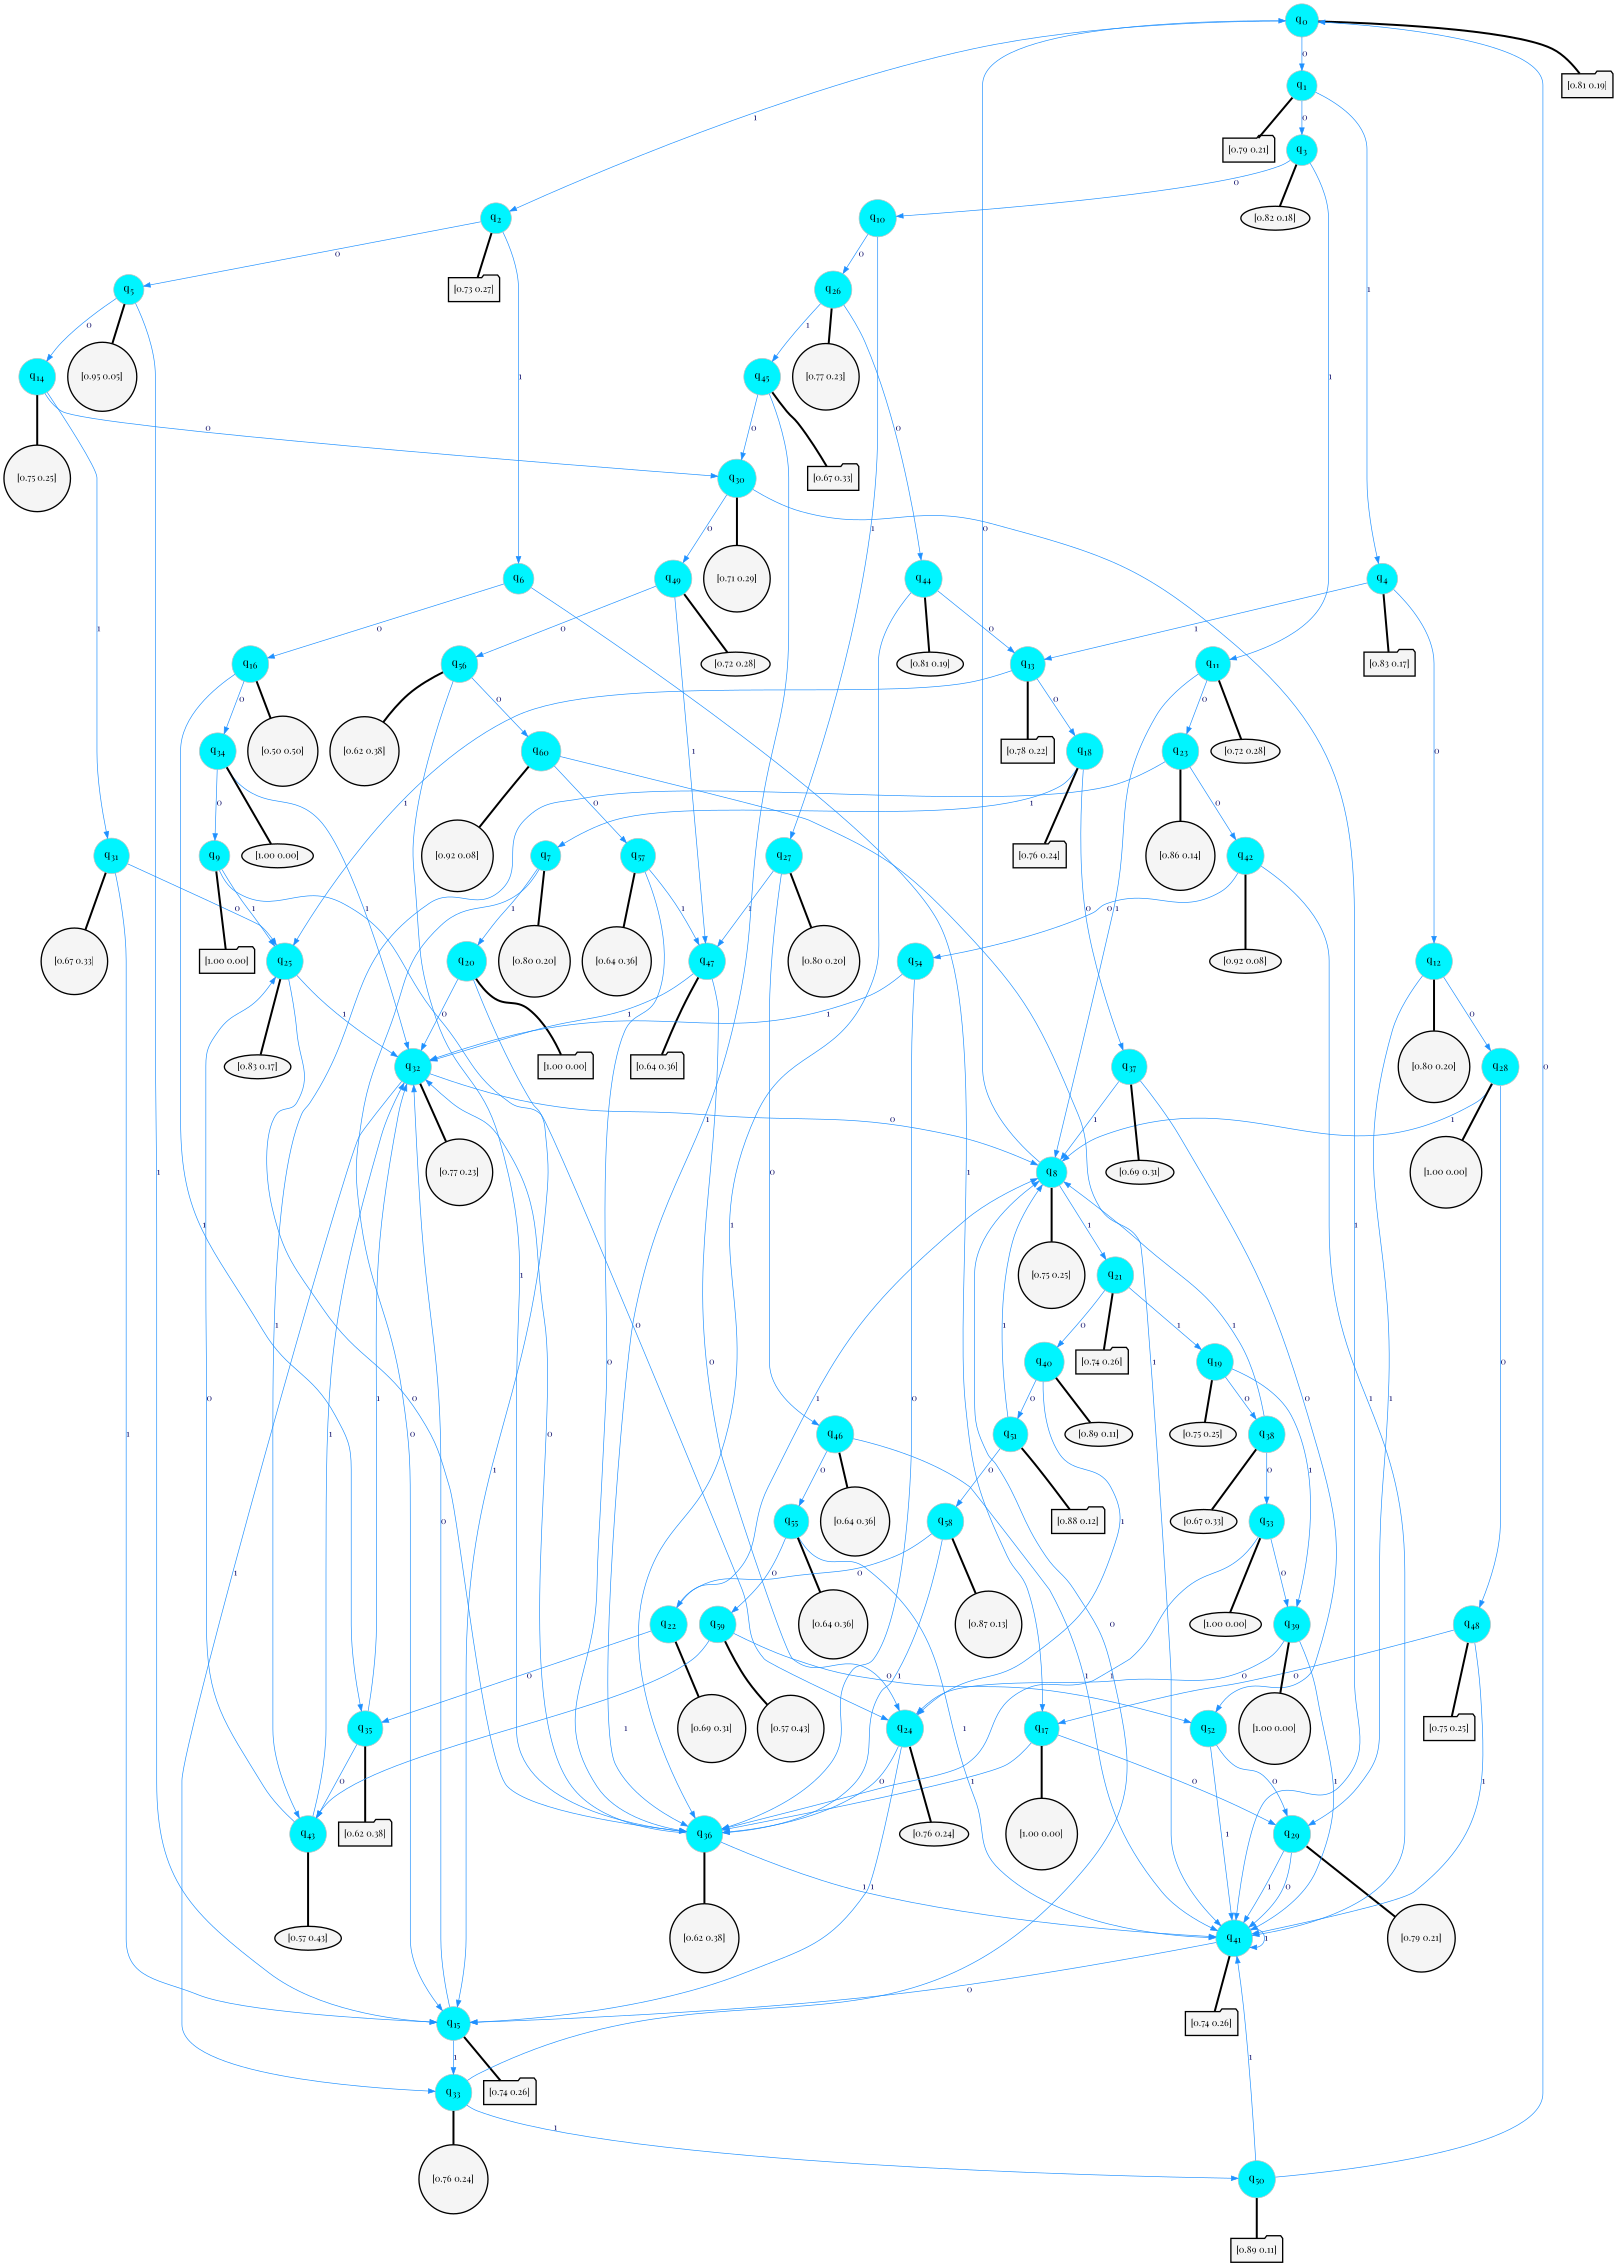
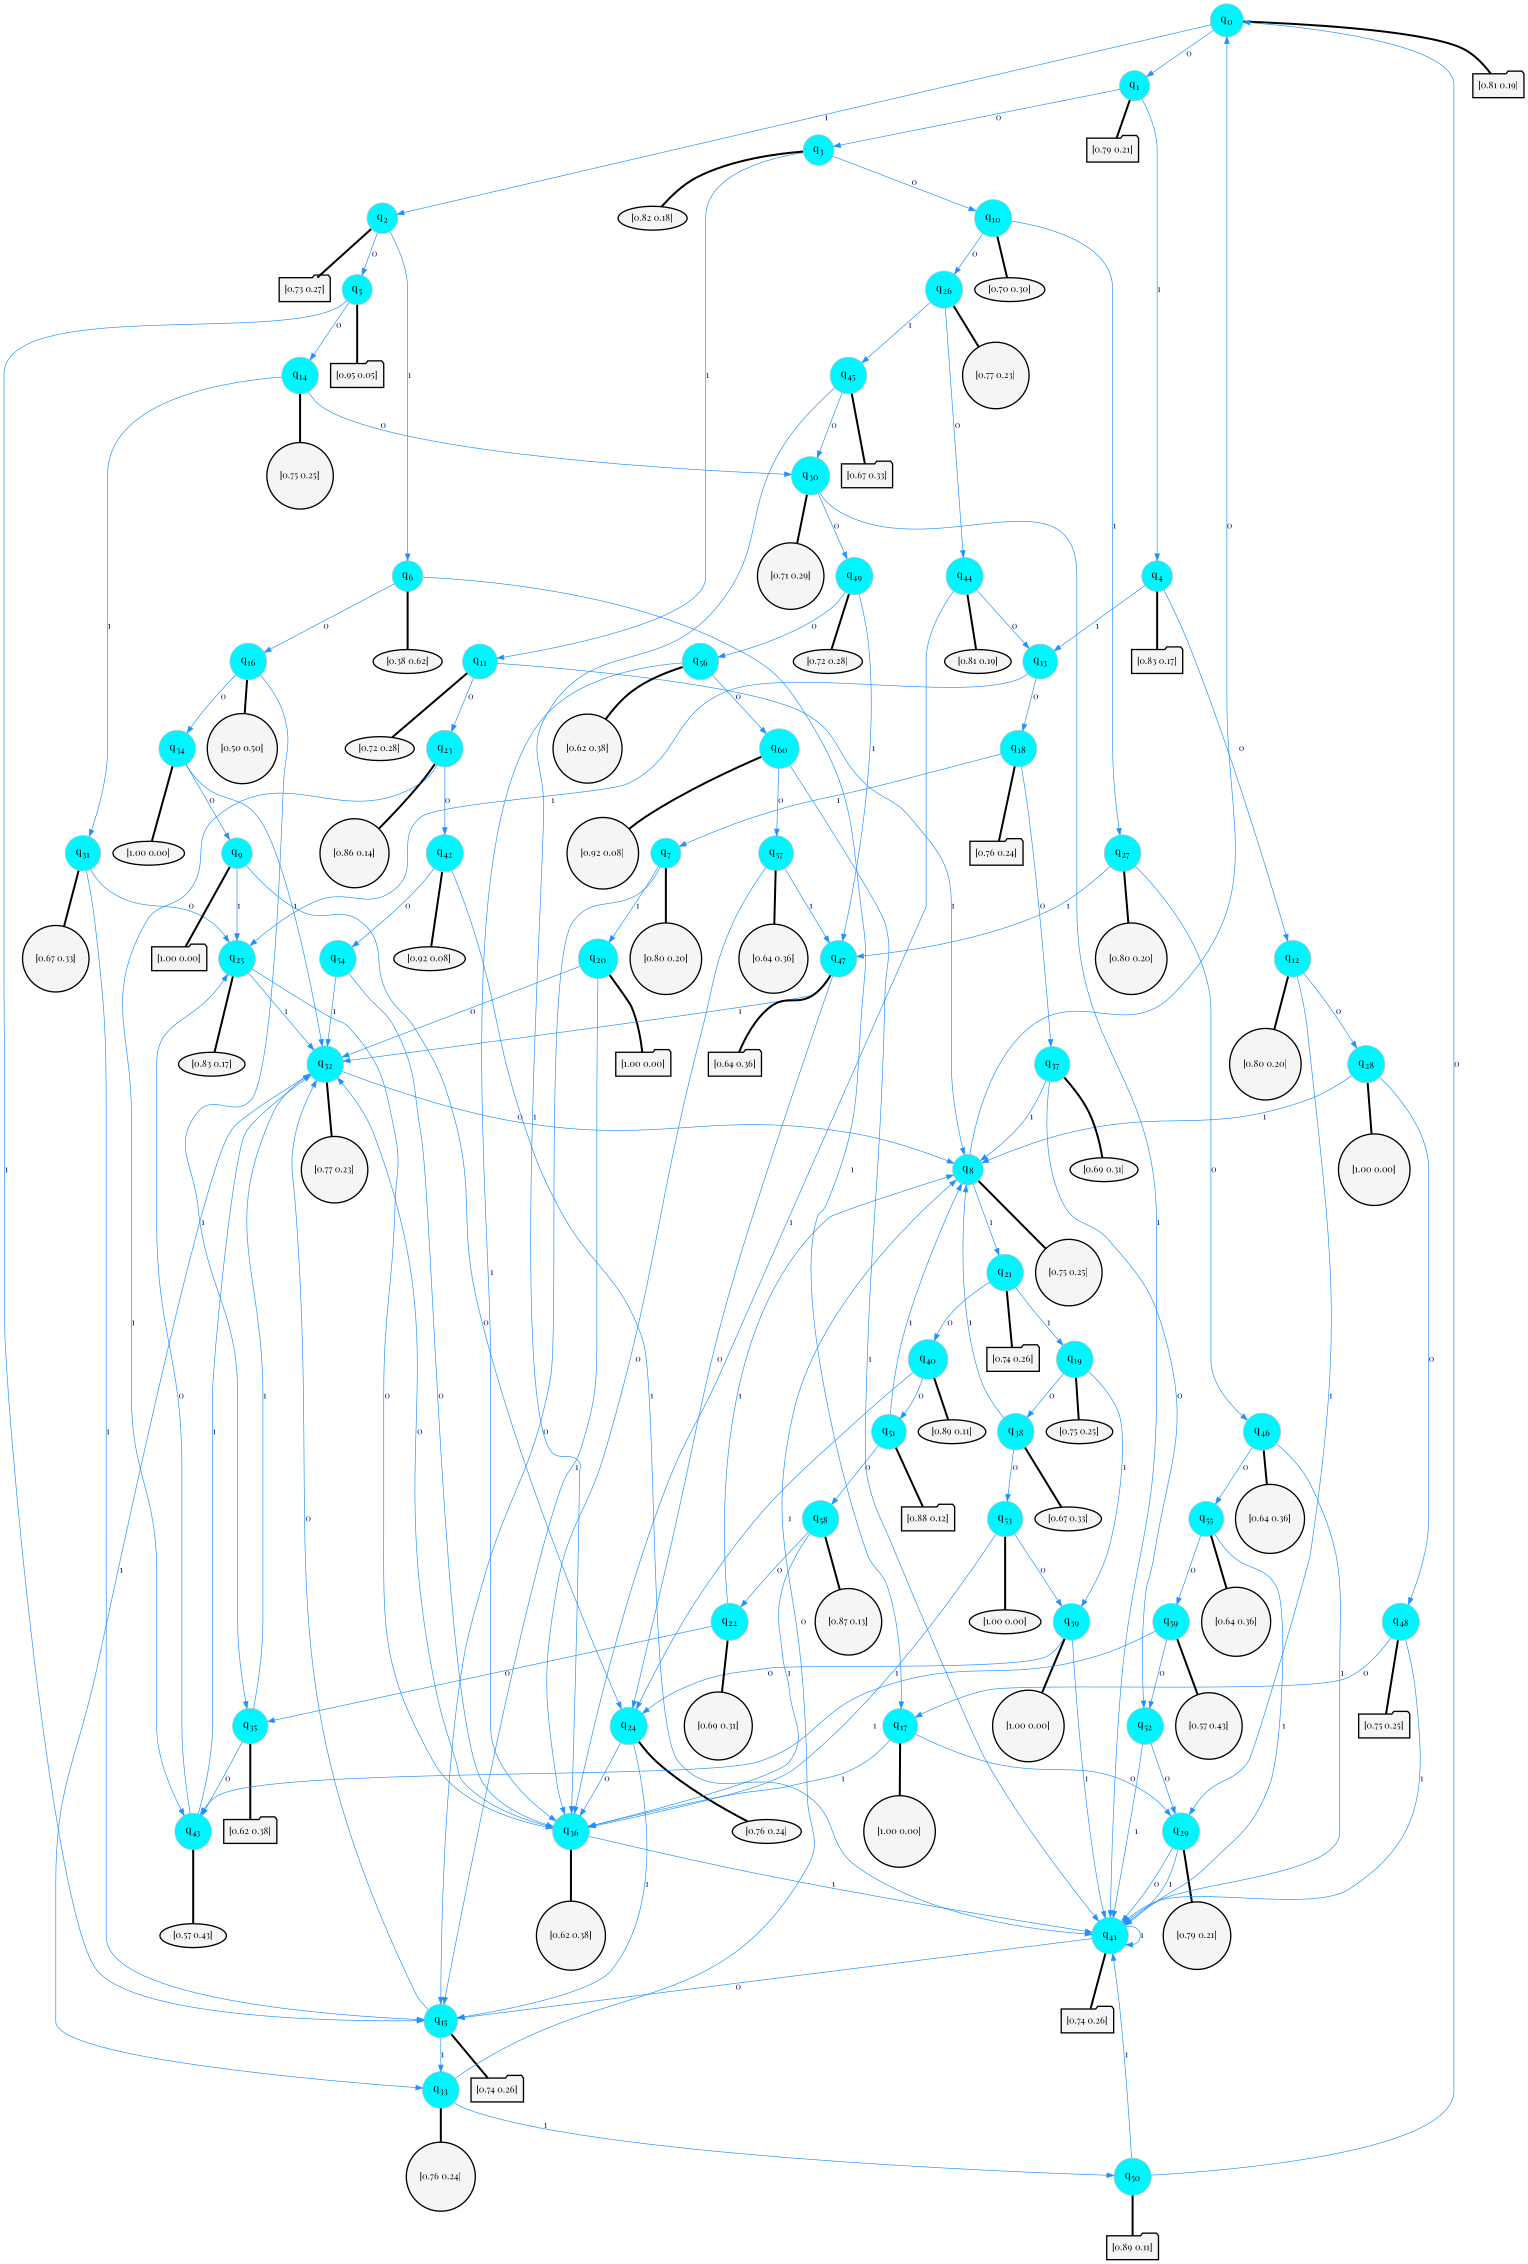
none -> (1010, 290)
(102, 377) -> (357, 375)
none -> (408, 661)
(1028, 751) -> none
